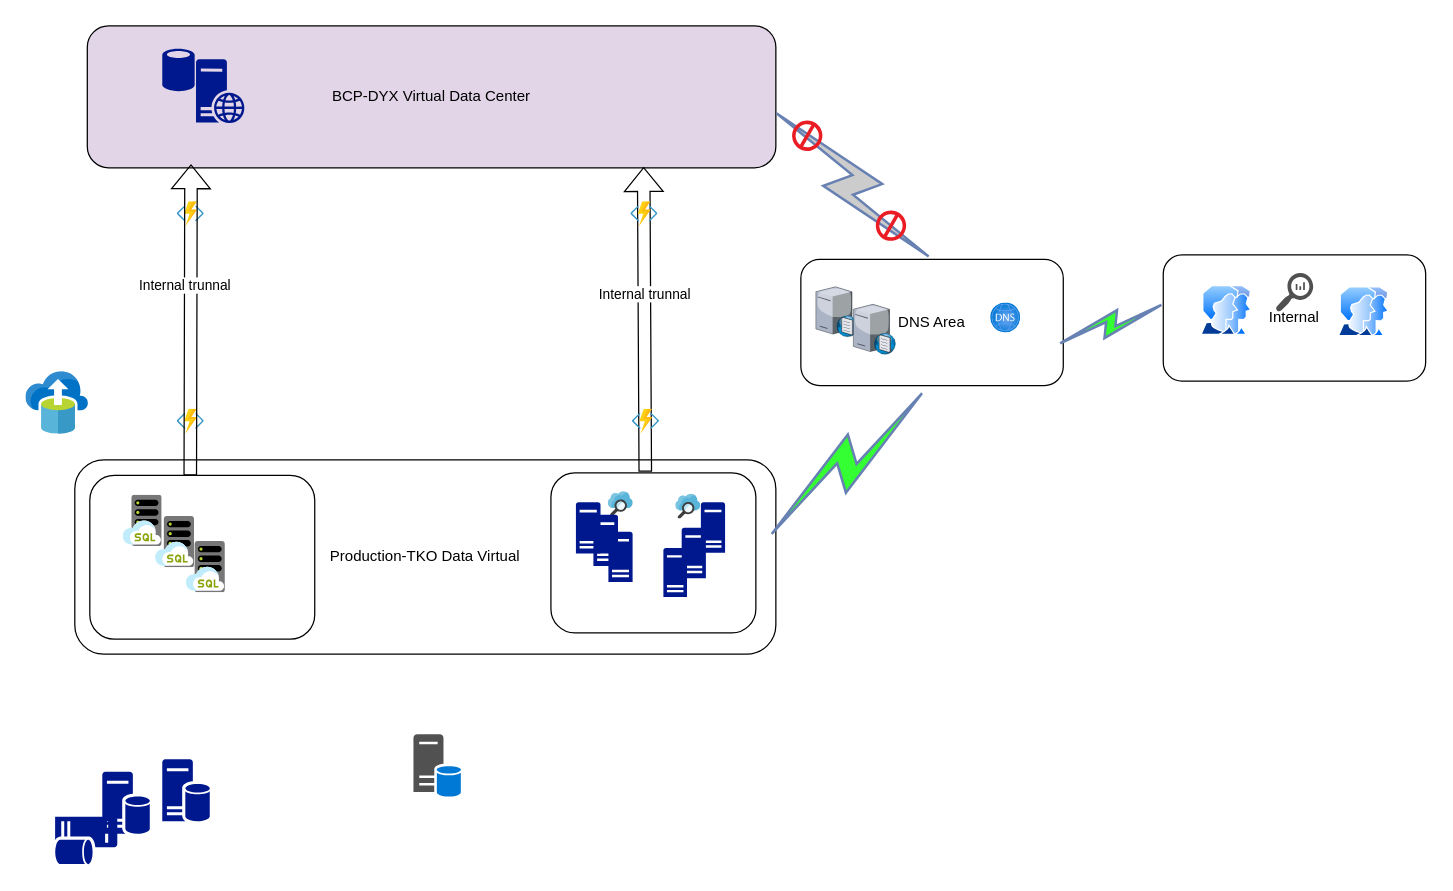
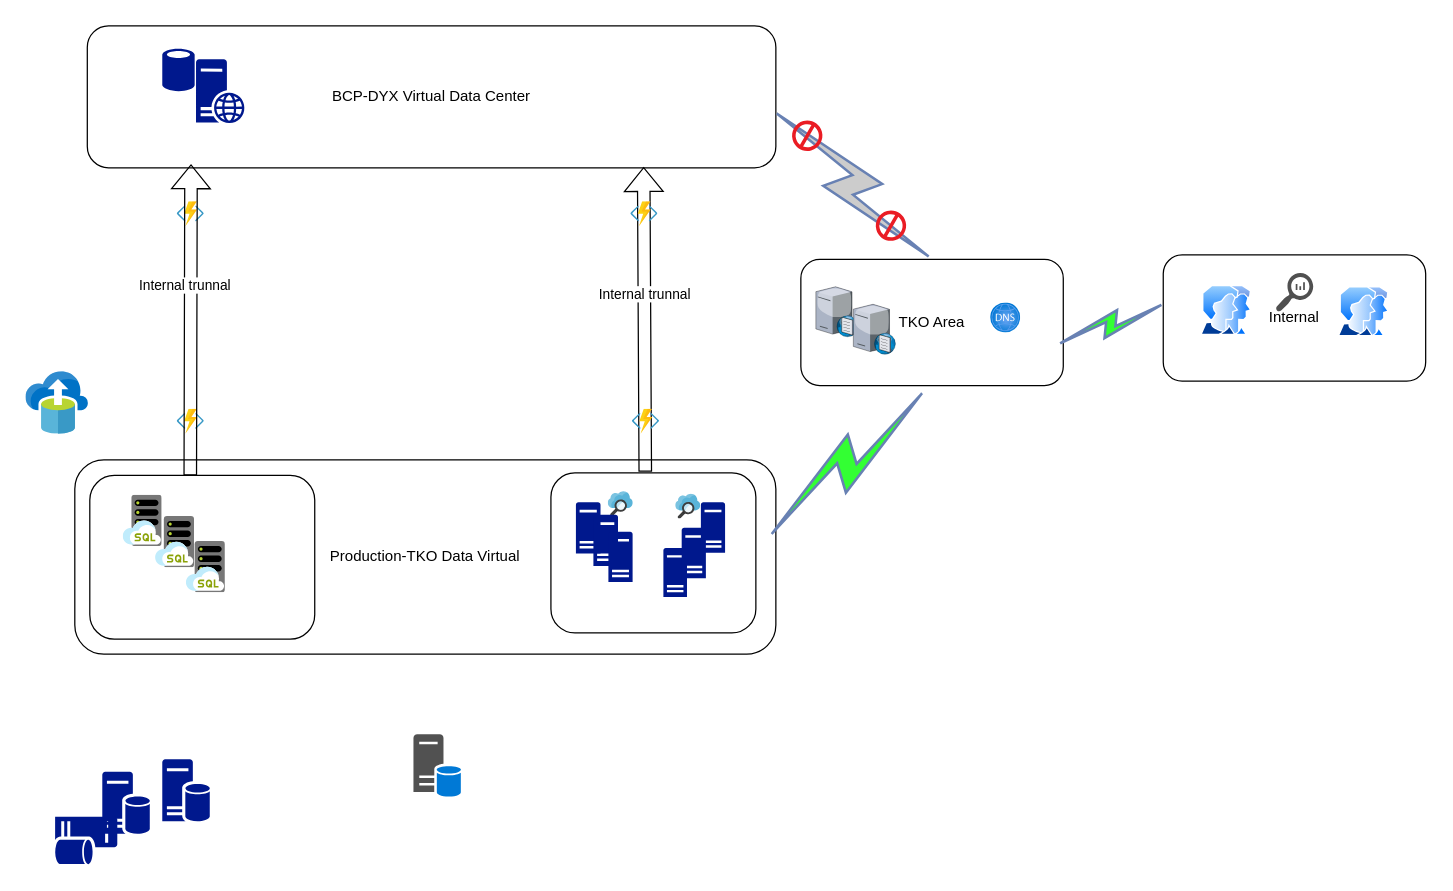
(431, 97) -> (431, 97)
(932, 323) -> (932, 323)
